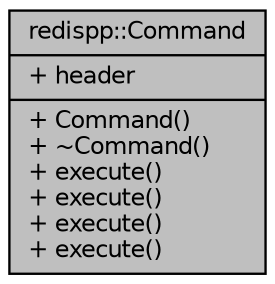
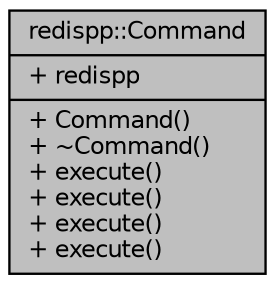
(82, 76) -> (85, 76)
